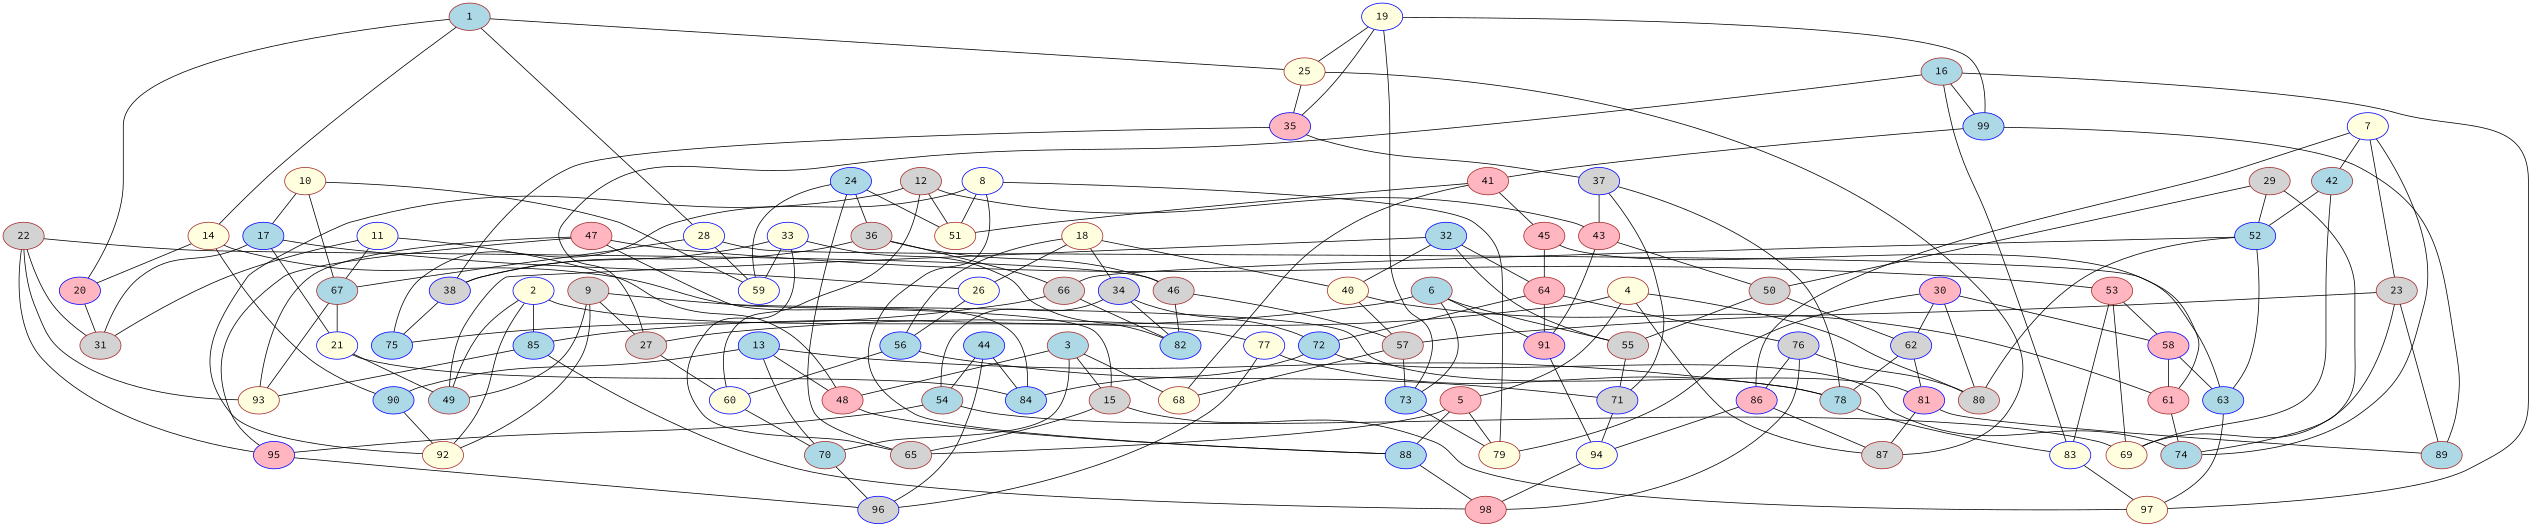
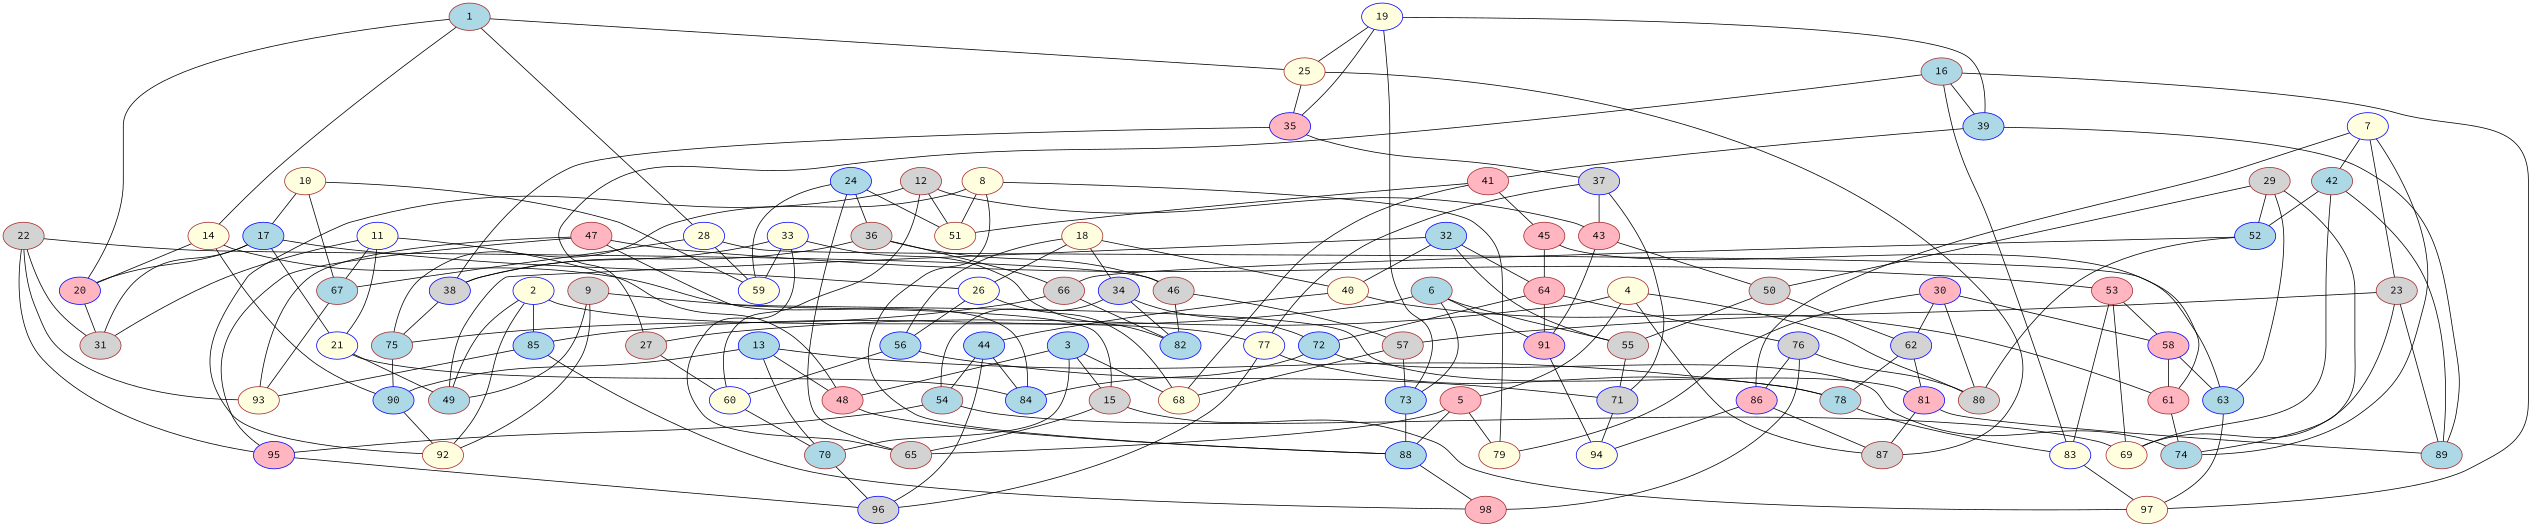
(1983, 126) -> (1983, 126)
(983, 181) -> (983, 181)
(1751, 242) -> (1408, 226)
none -> (172, 264)
none -> (2433, 300)
(1374, 317) -> (1189, 309)
(337, 318) -> (368, 294)
(618, 319) -> none
(2257, 322) -> (2279, 292)
none -> (1119, 331)
(392, 346) -> (392, 346)
(1068, 346) -> (1068, 346)
none -> (393, 378)
(1453, 428) -> (1406, 428)
(1547, 480) -> none
